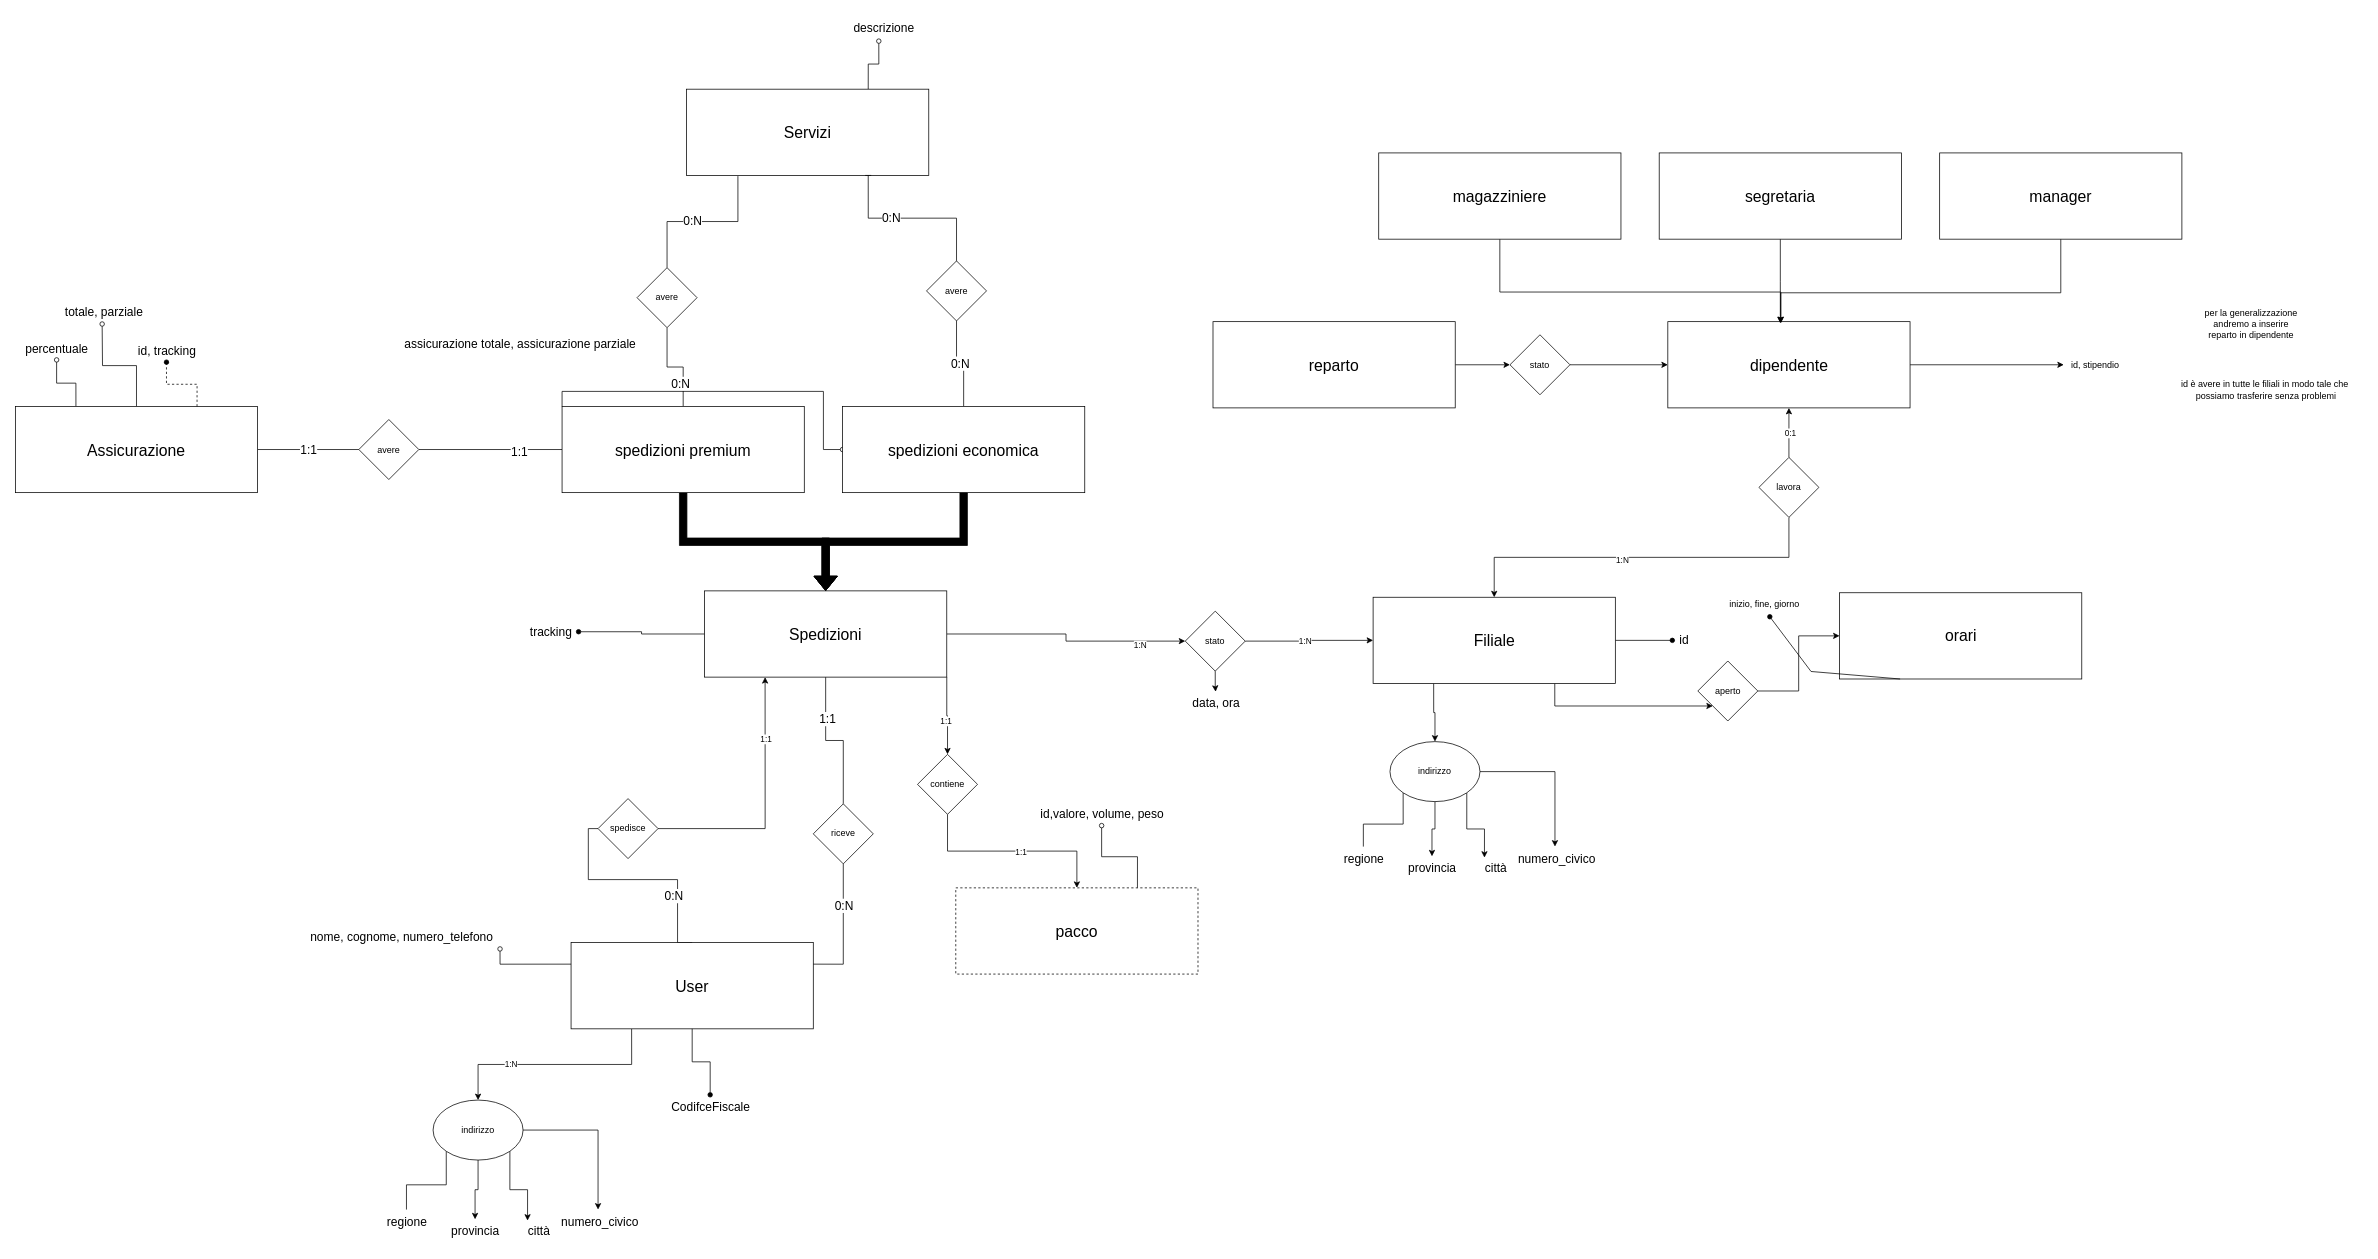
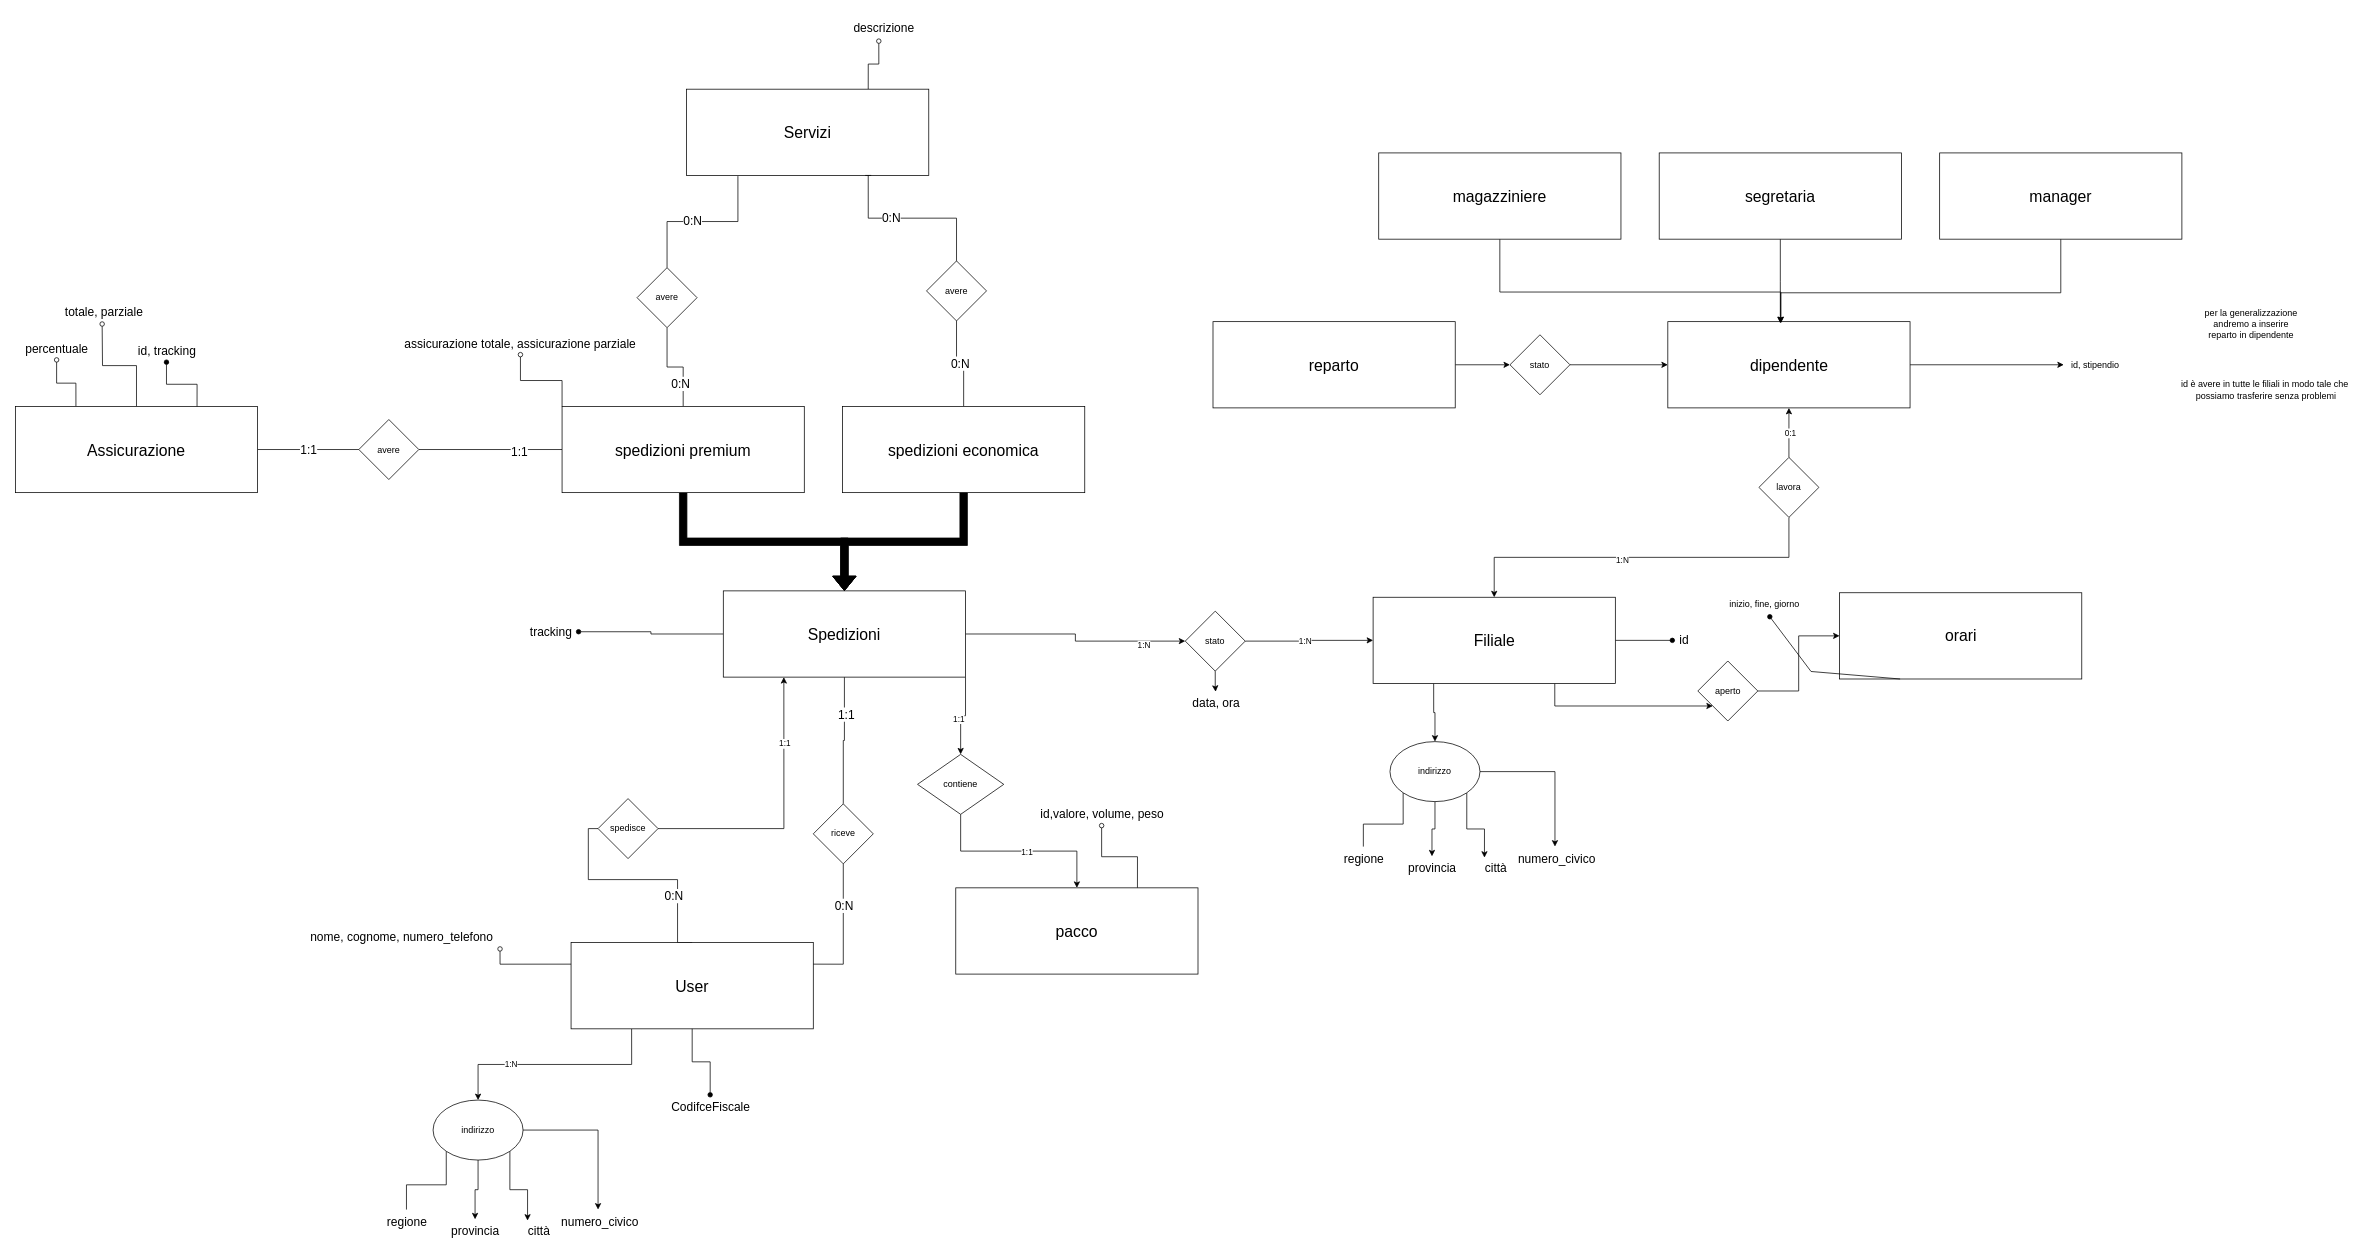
(183, 384) -> (183, 384)
(728, 391) -> (536, 380)
(826, 634) -> (845, 634)
(948, 784) -> (961, 784)
(1077, 931) -> (1077, 931)
